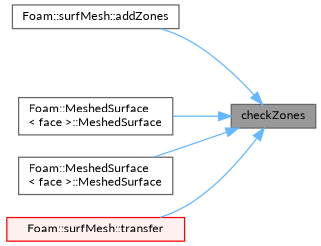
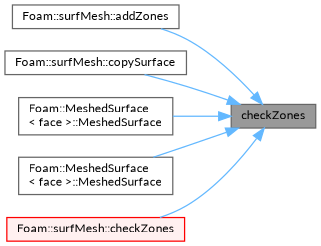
none -> (96, 63)
(96, 229) -> (96, 229)
